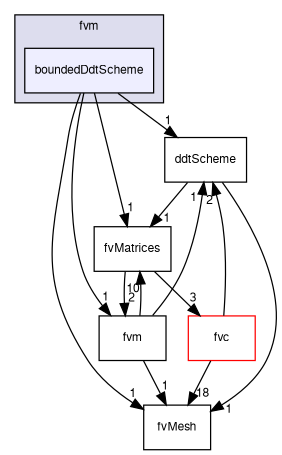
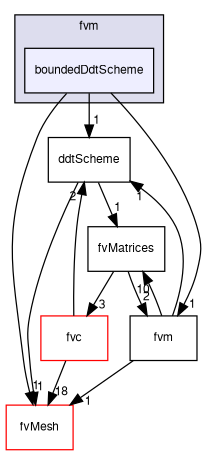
(109, 154) -> none
(177, 427) -> (40, 427)
